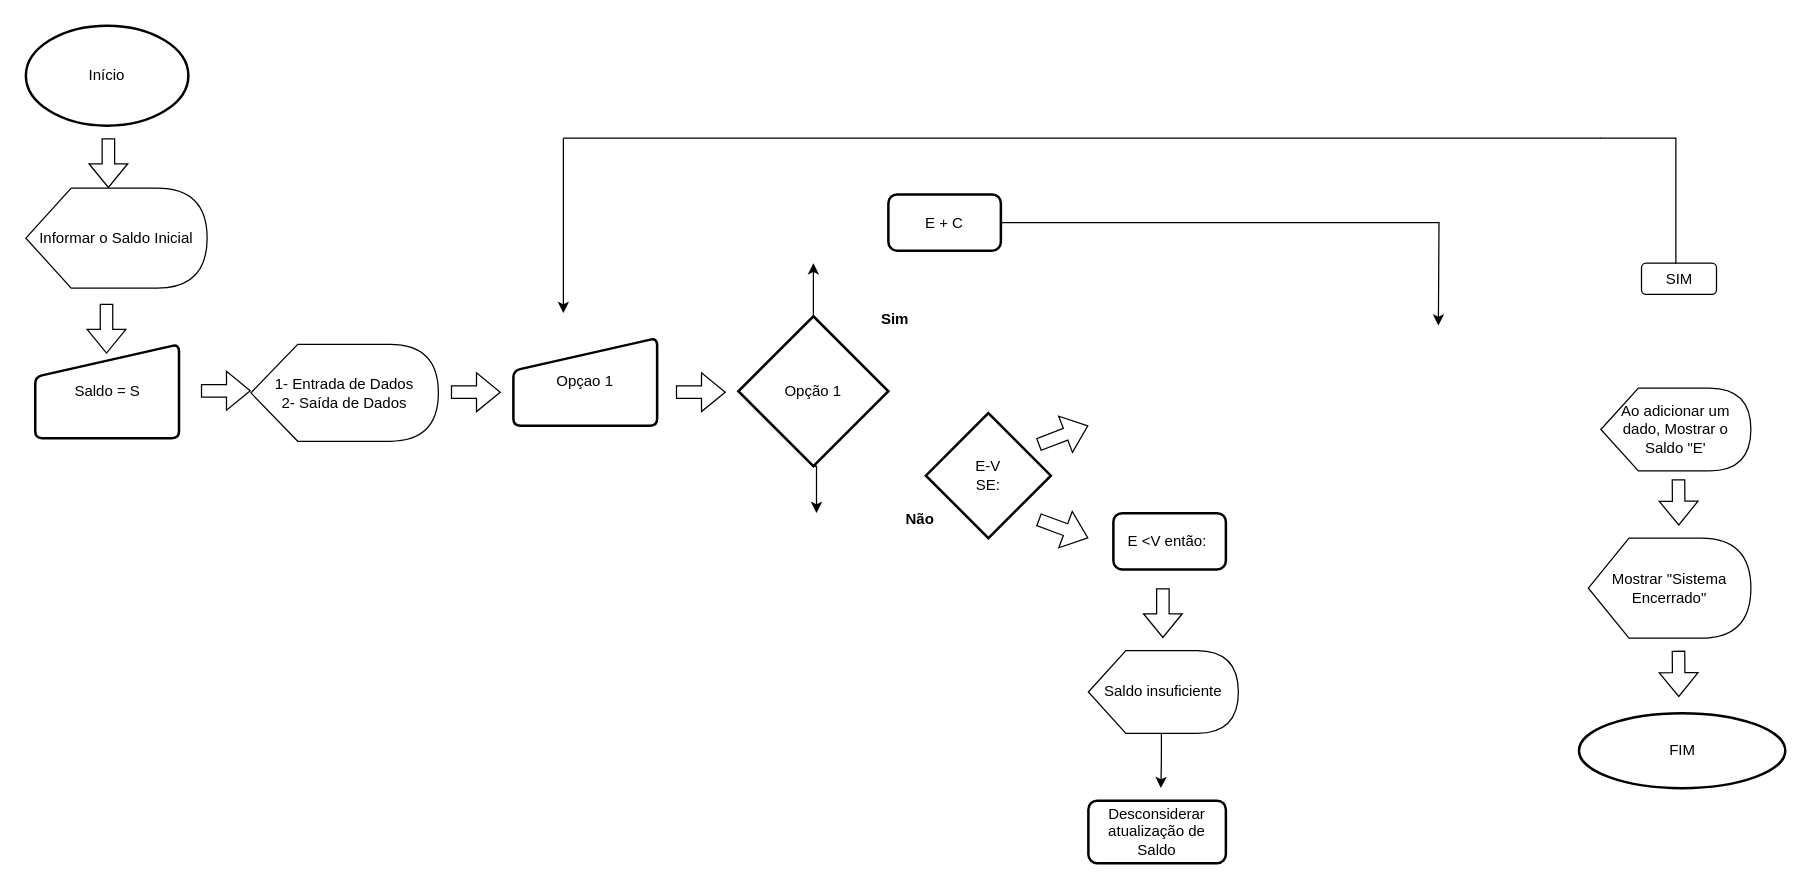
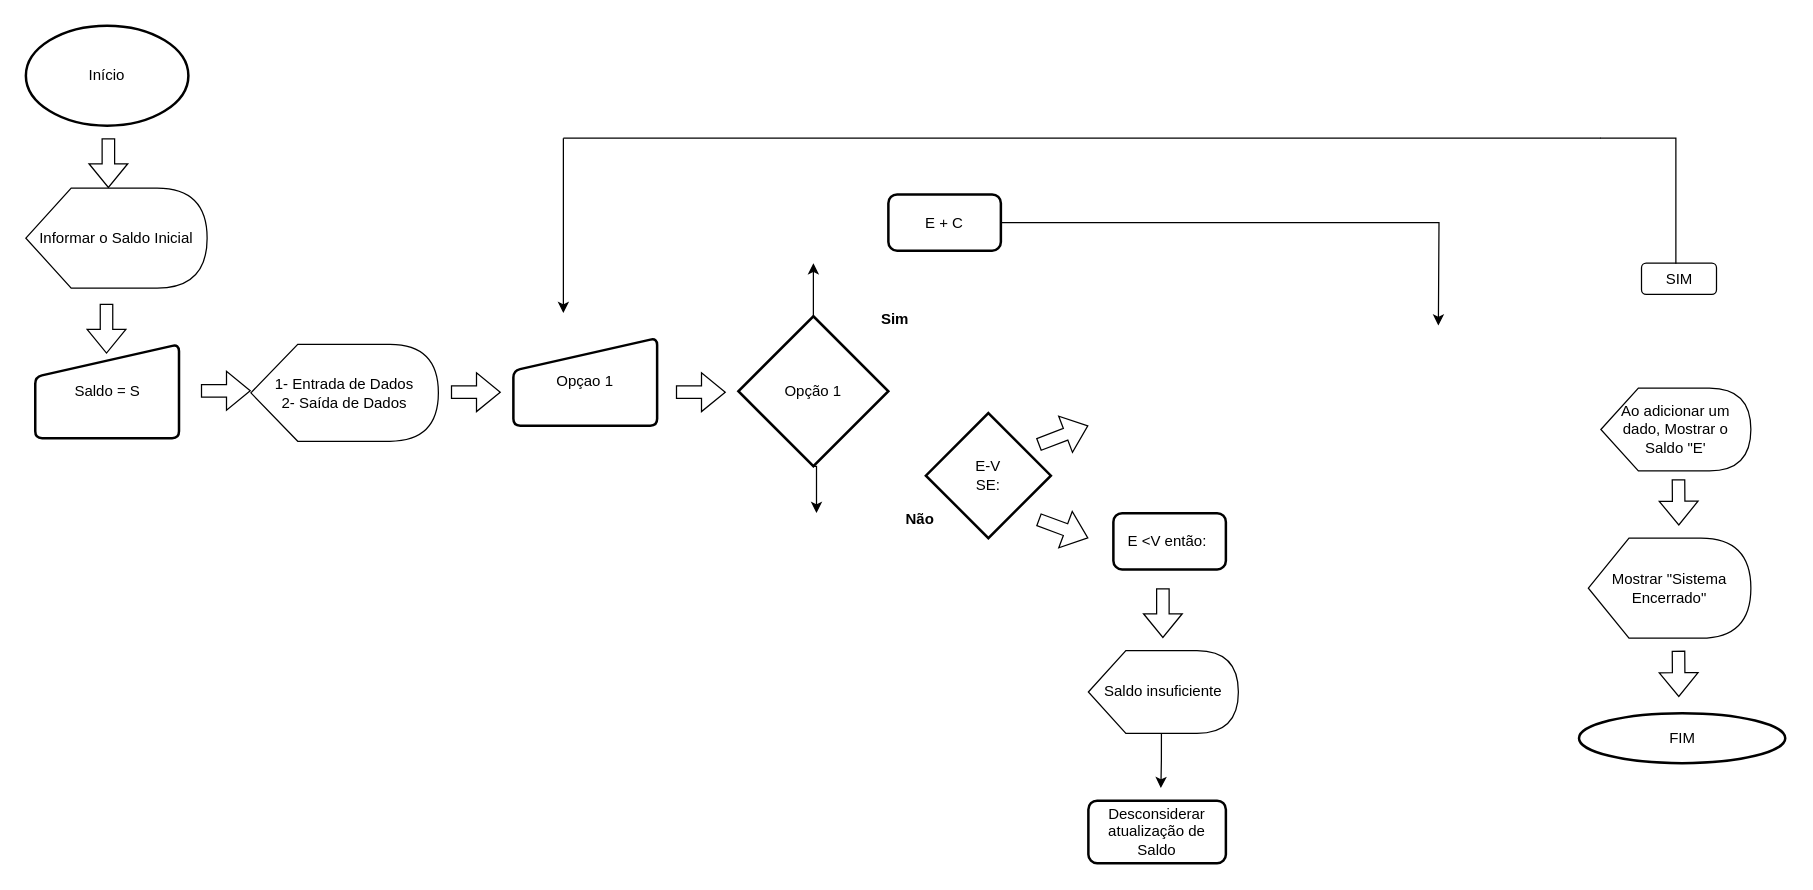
(1682, 751) -> (1682, 738)
